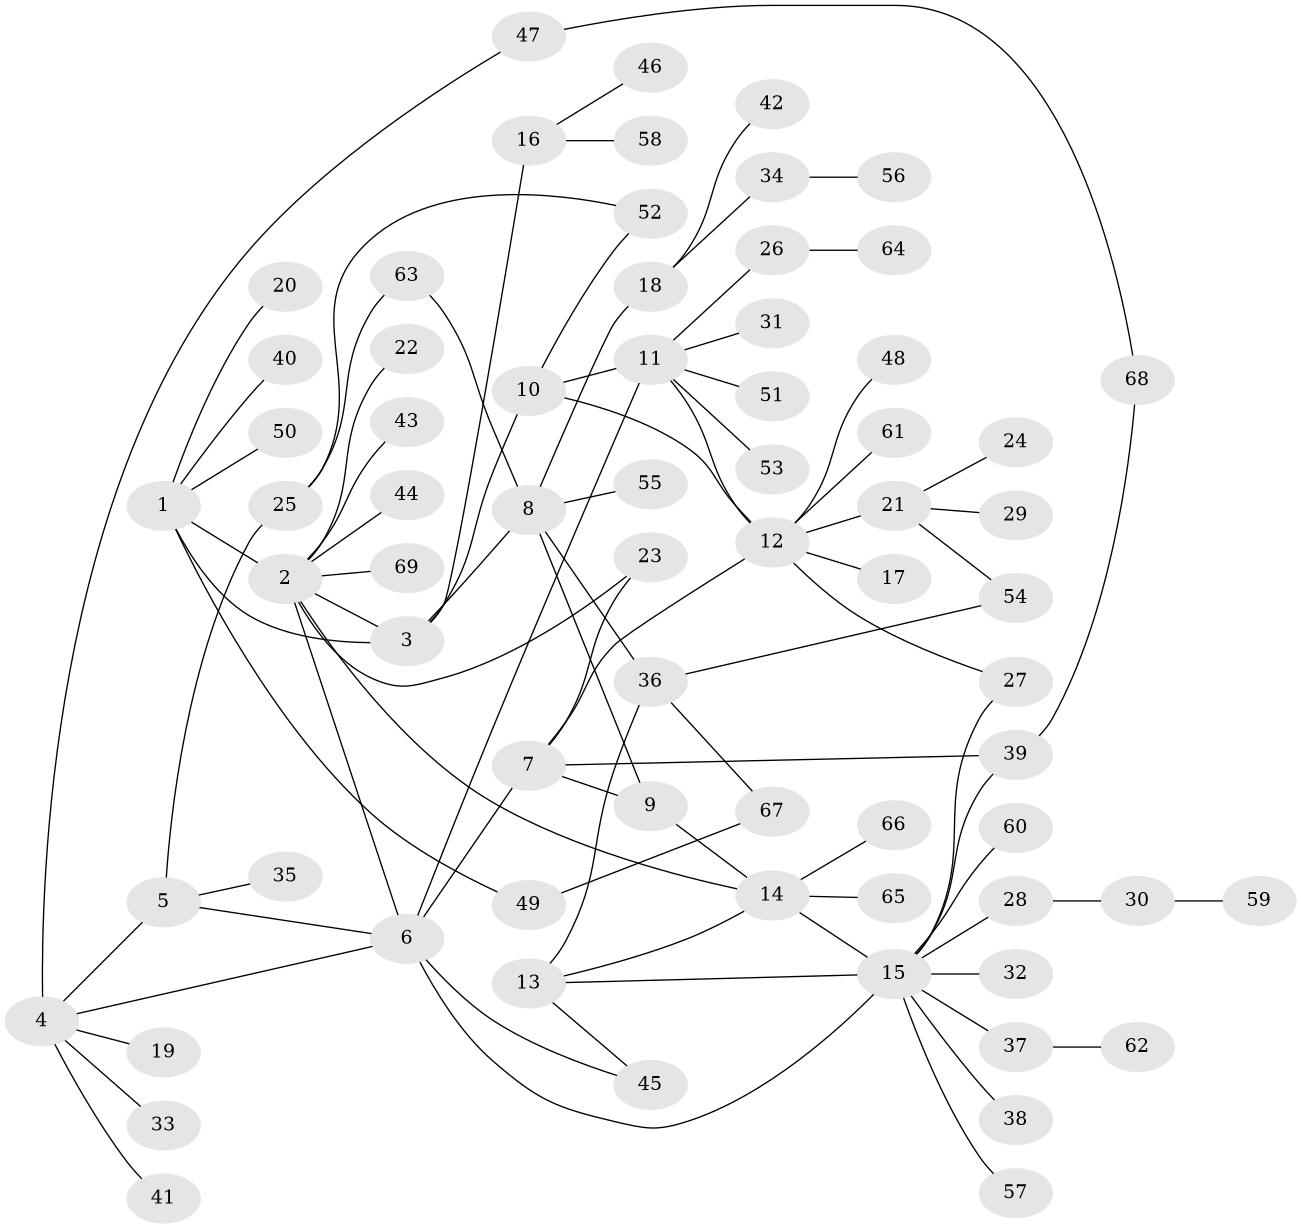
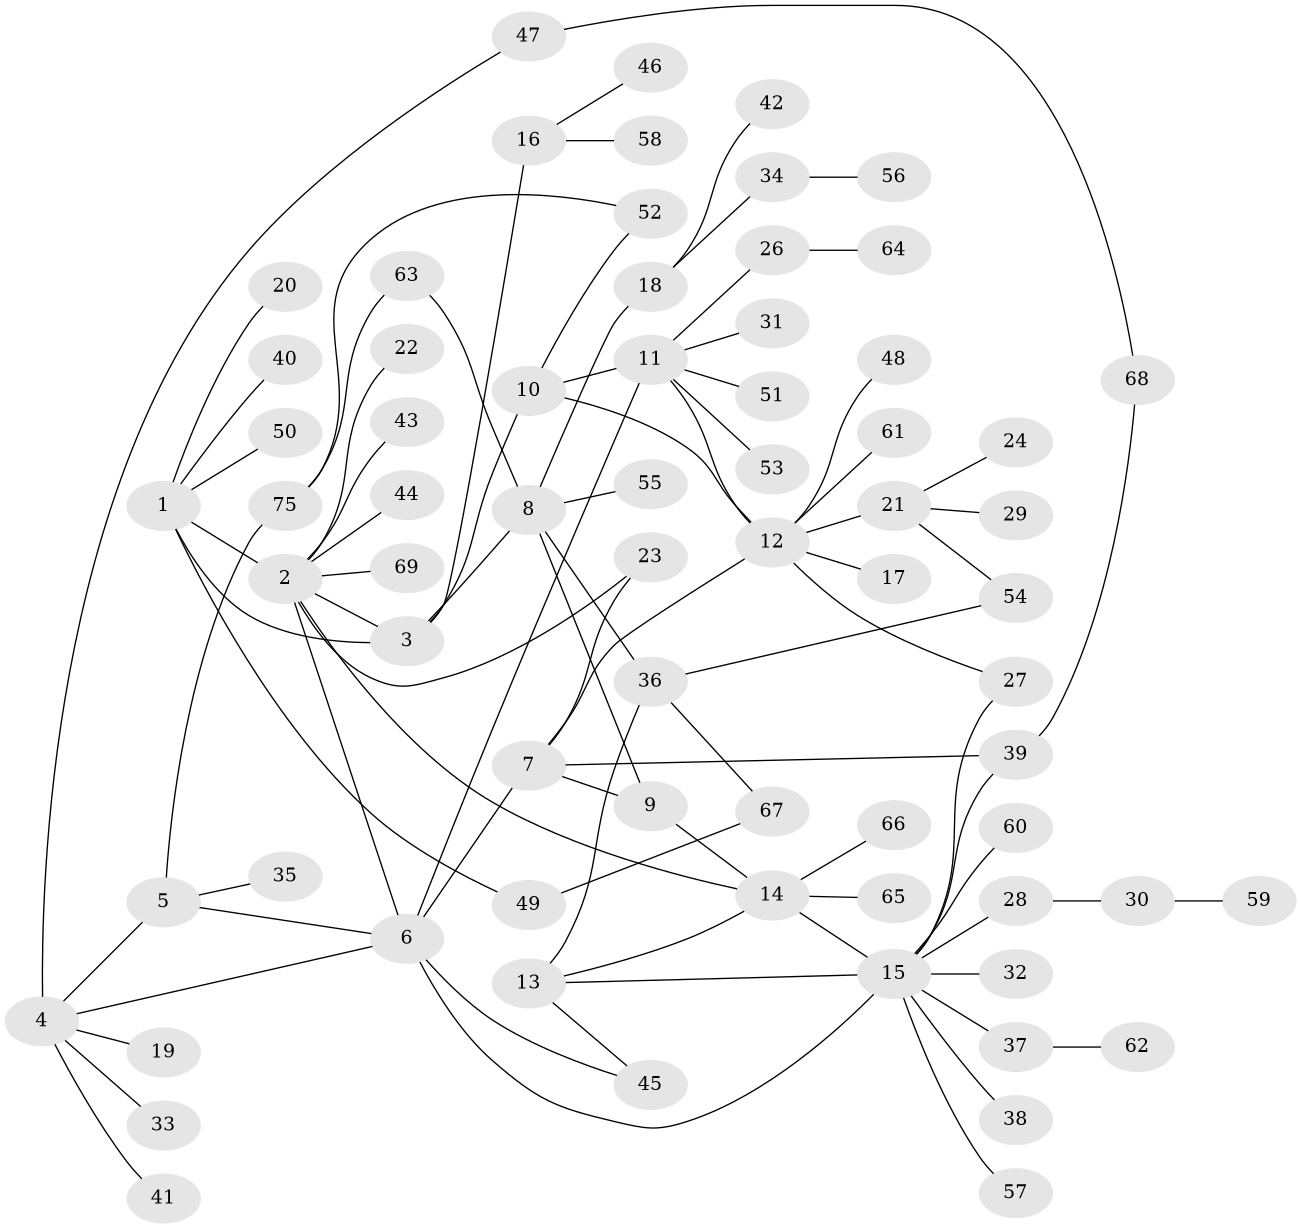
(285, 506) -> (285, 506)
